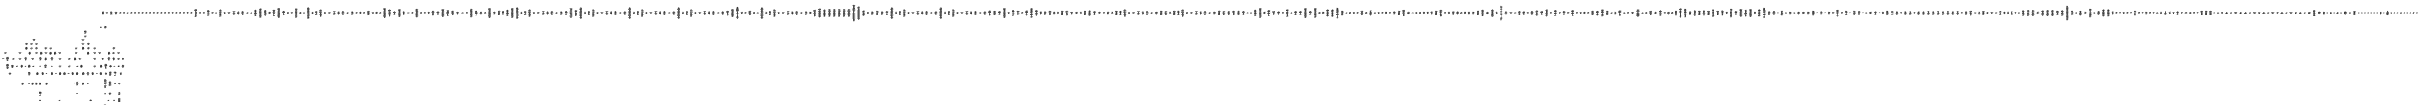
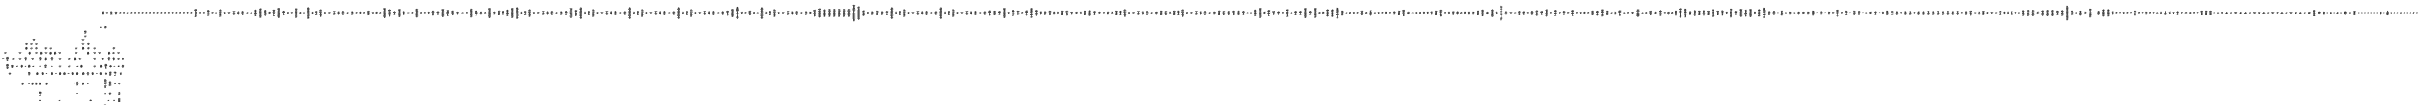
(2094, 13) -> none
